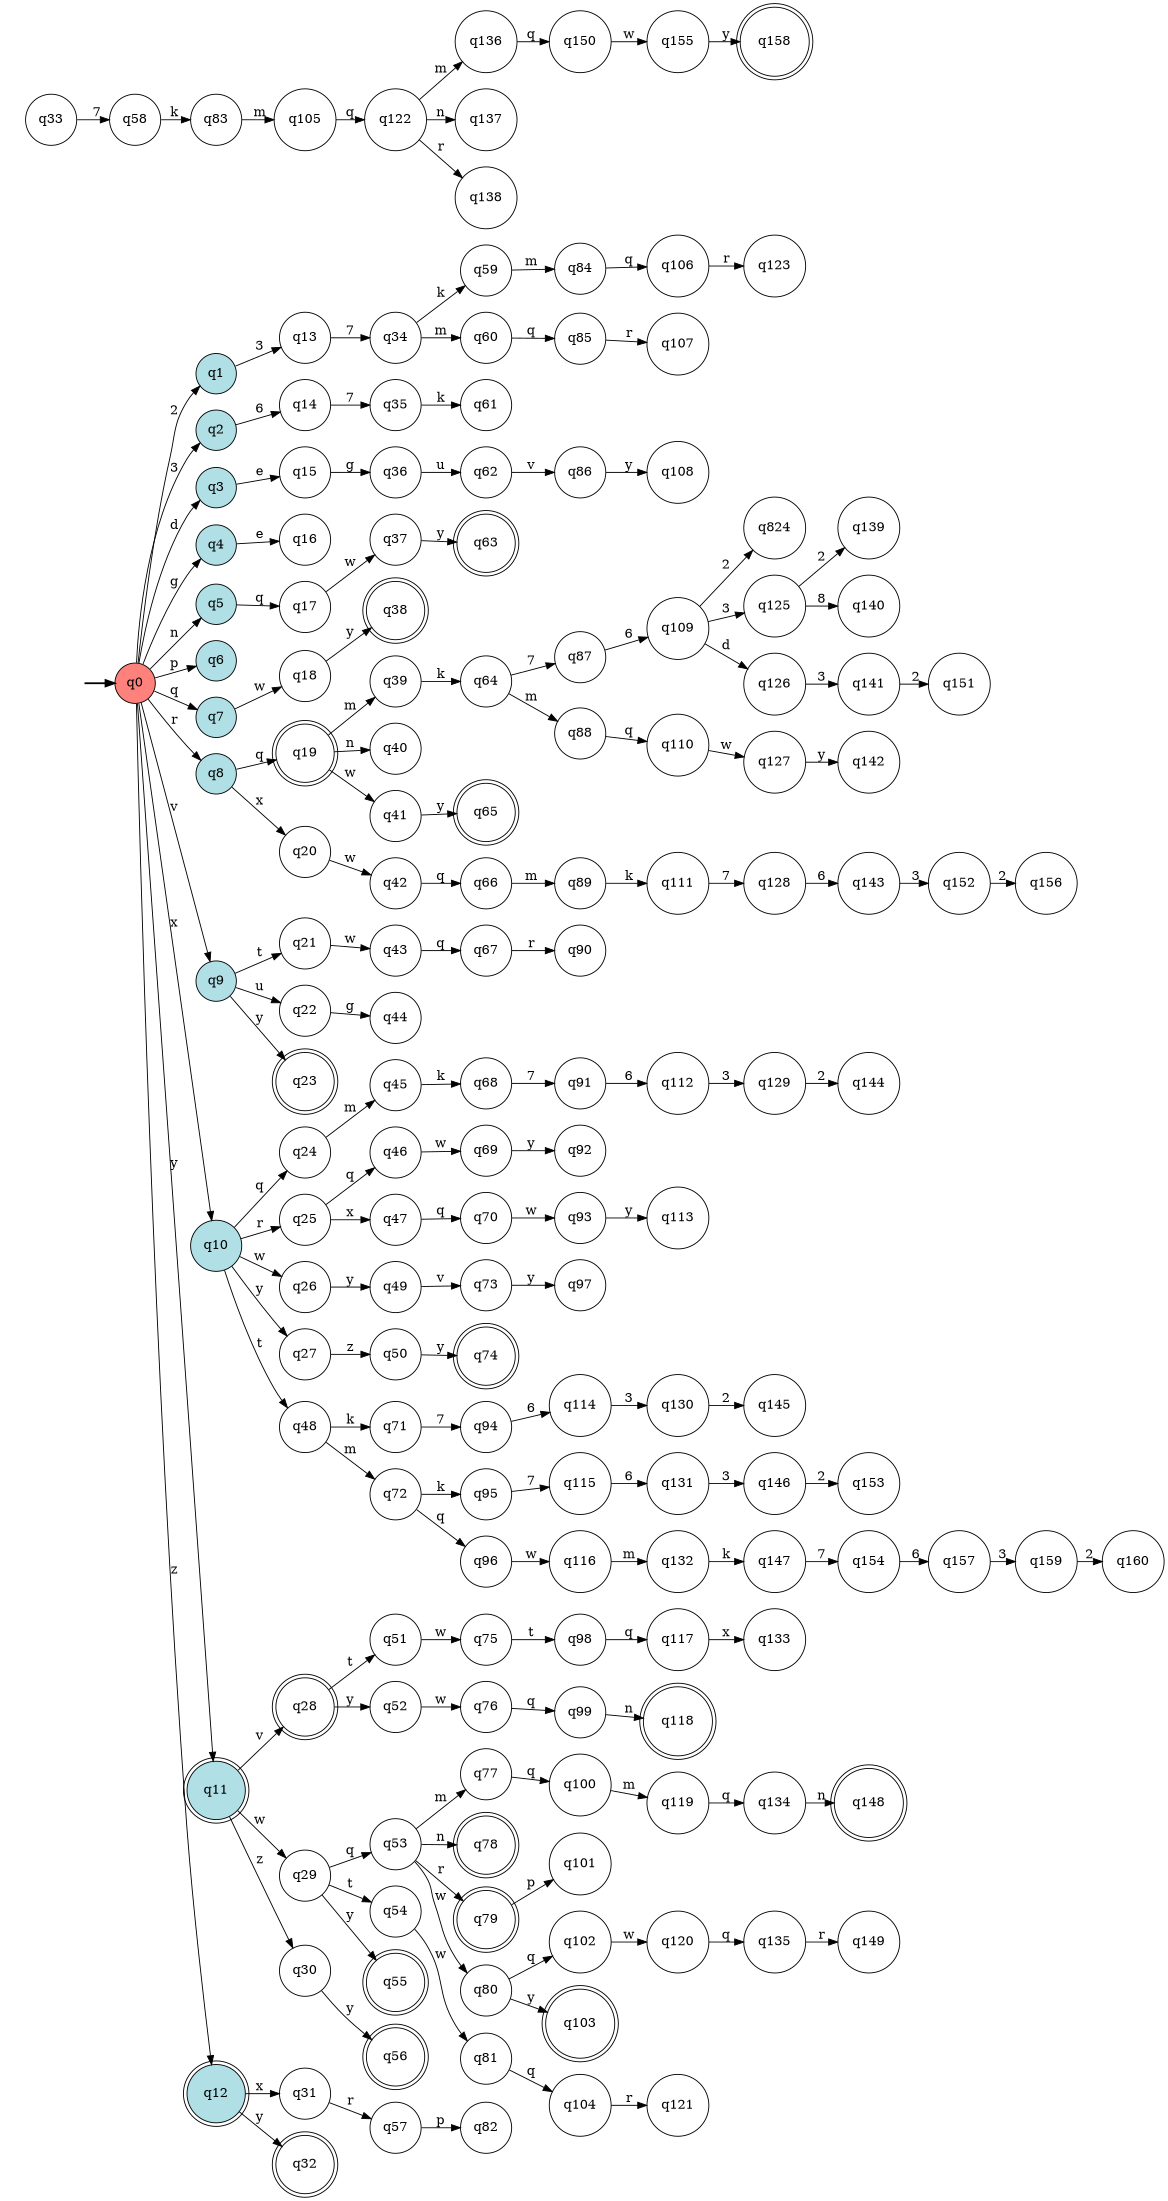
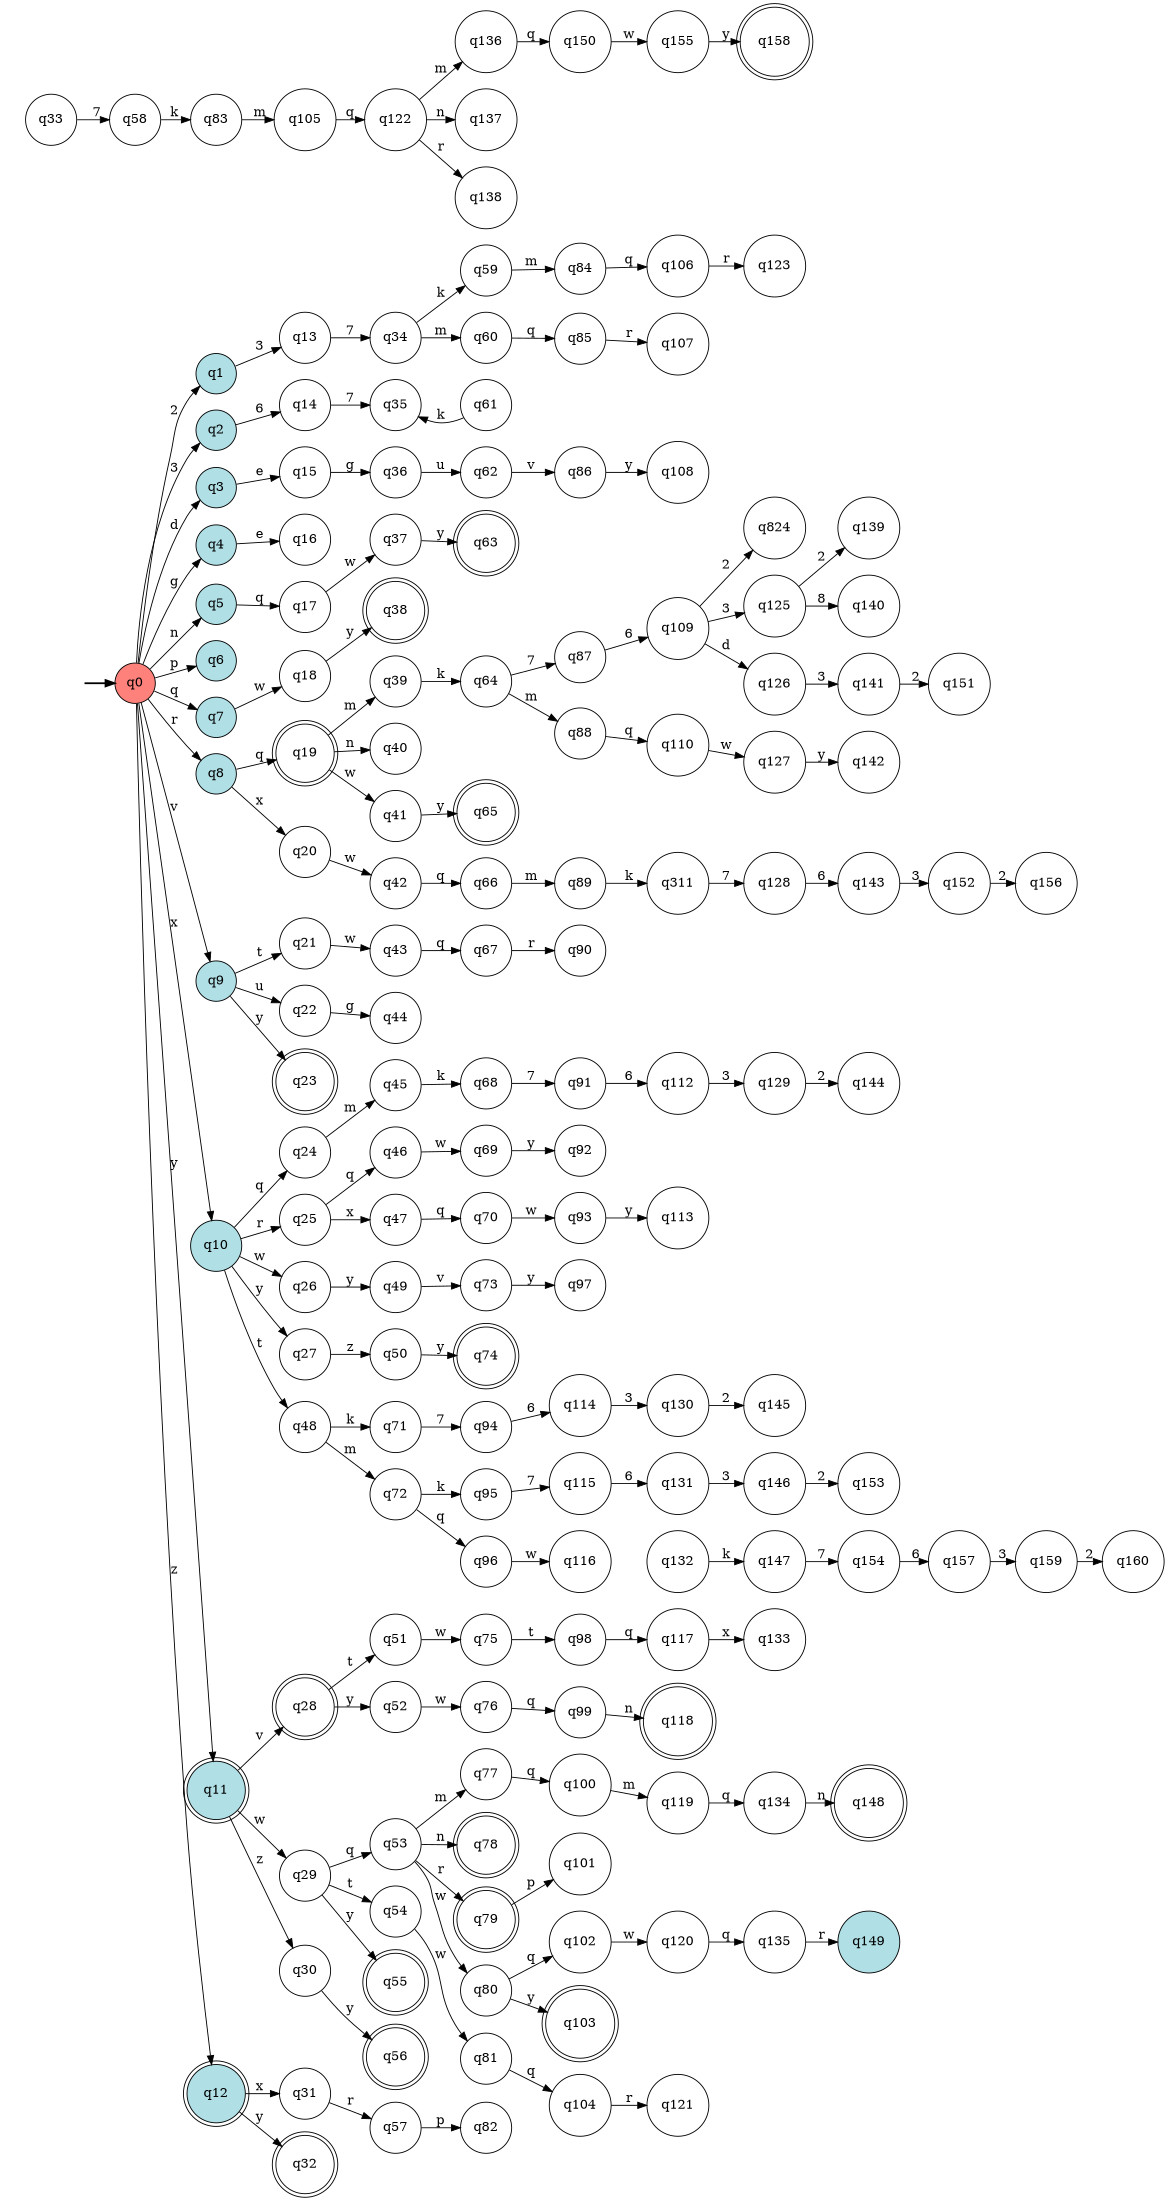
(436, 405) -> (445, 423)
(678, 883) -> (678, 883)
(624, 1562) -> none
(869, 1942) -> (869, 1942)
